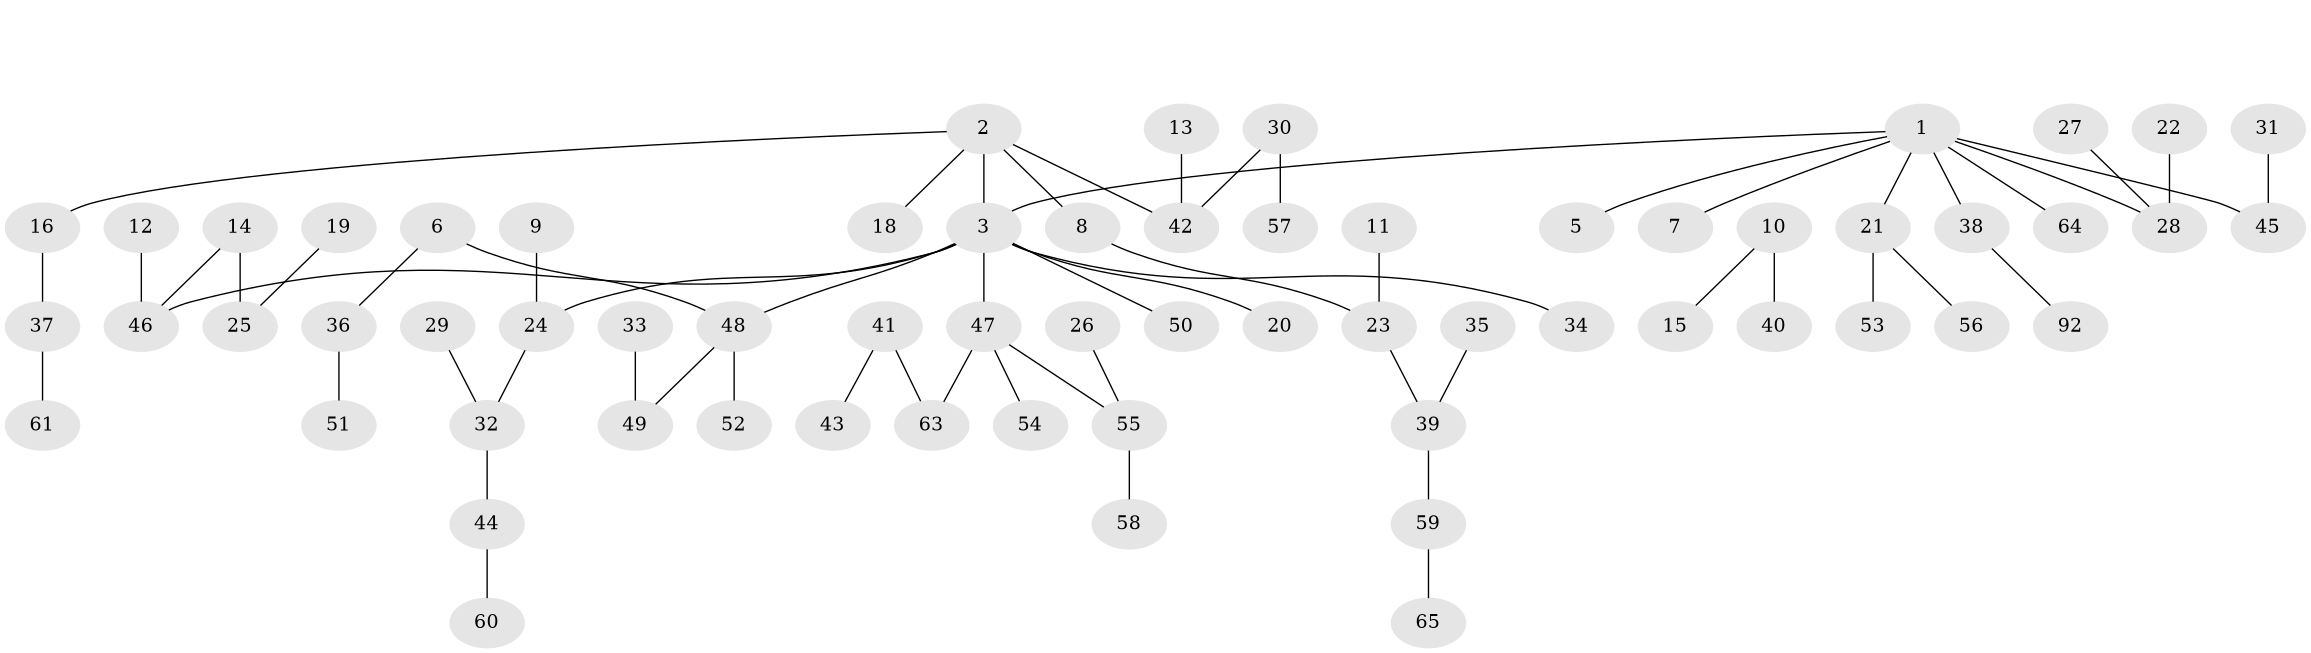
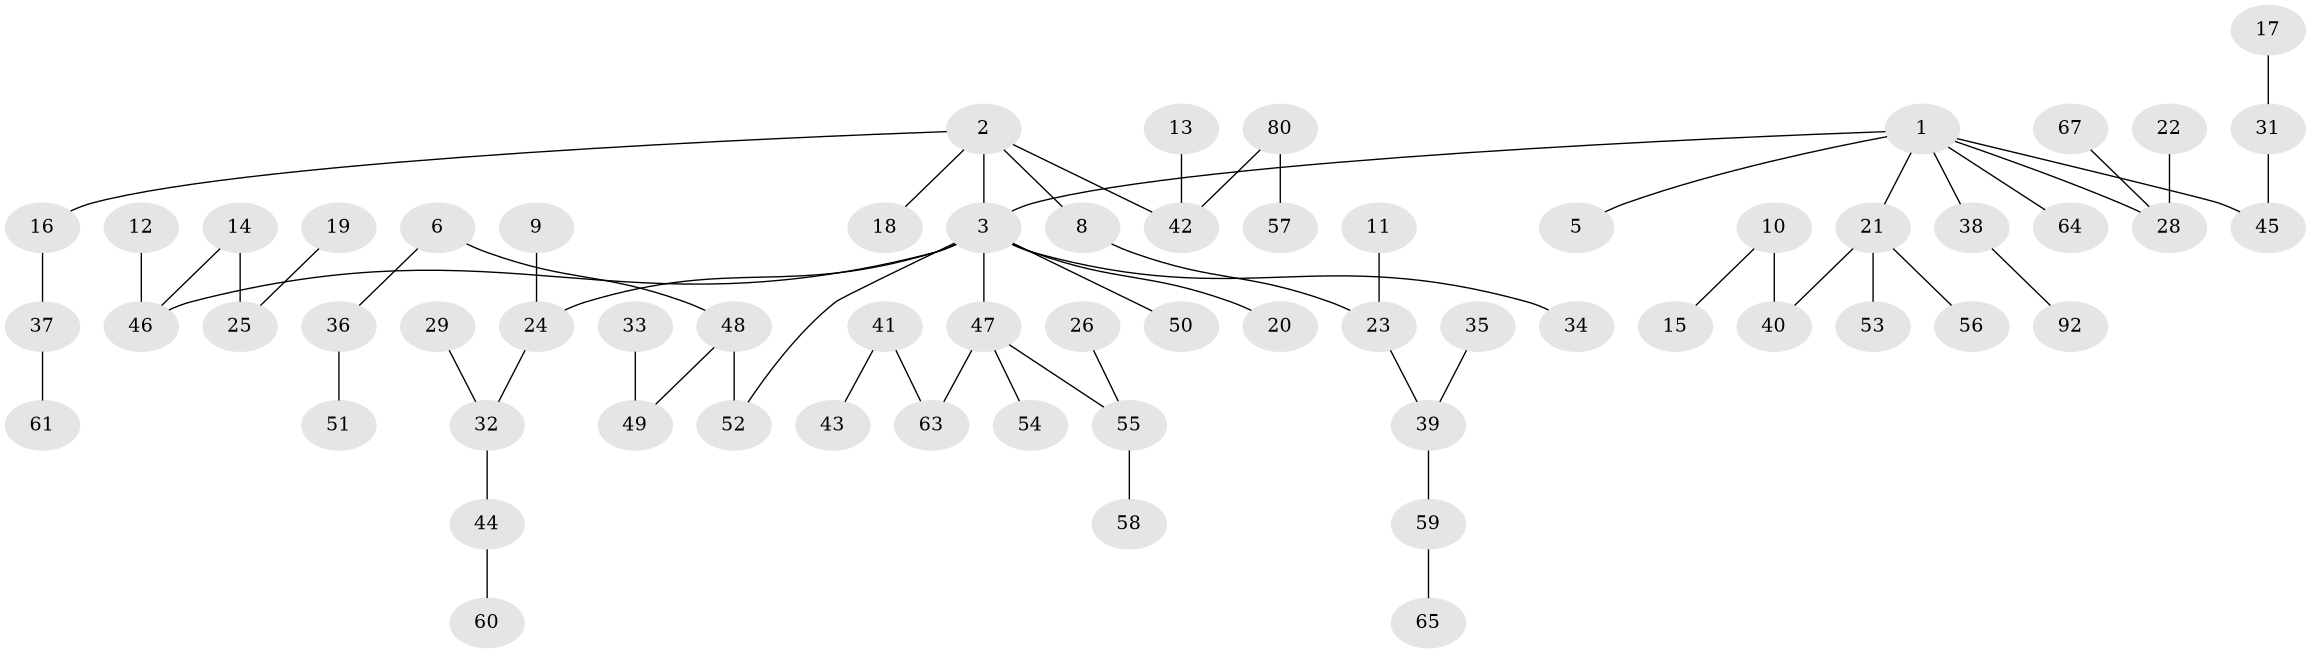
none -> (2268, 30)
(1280, 129) -> (1280, 129)
(2071, 129) -> (2071, 129)
(1675, 228) -> none
none -> (1824, 277)
(860, 279) -> (835, 302)
